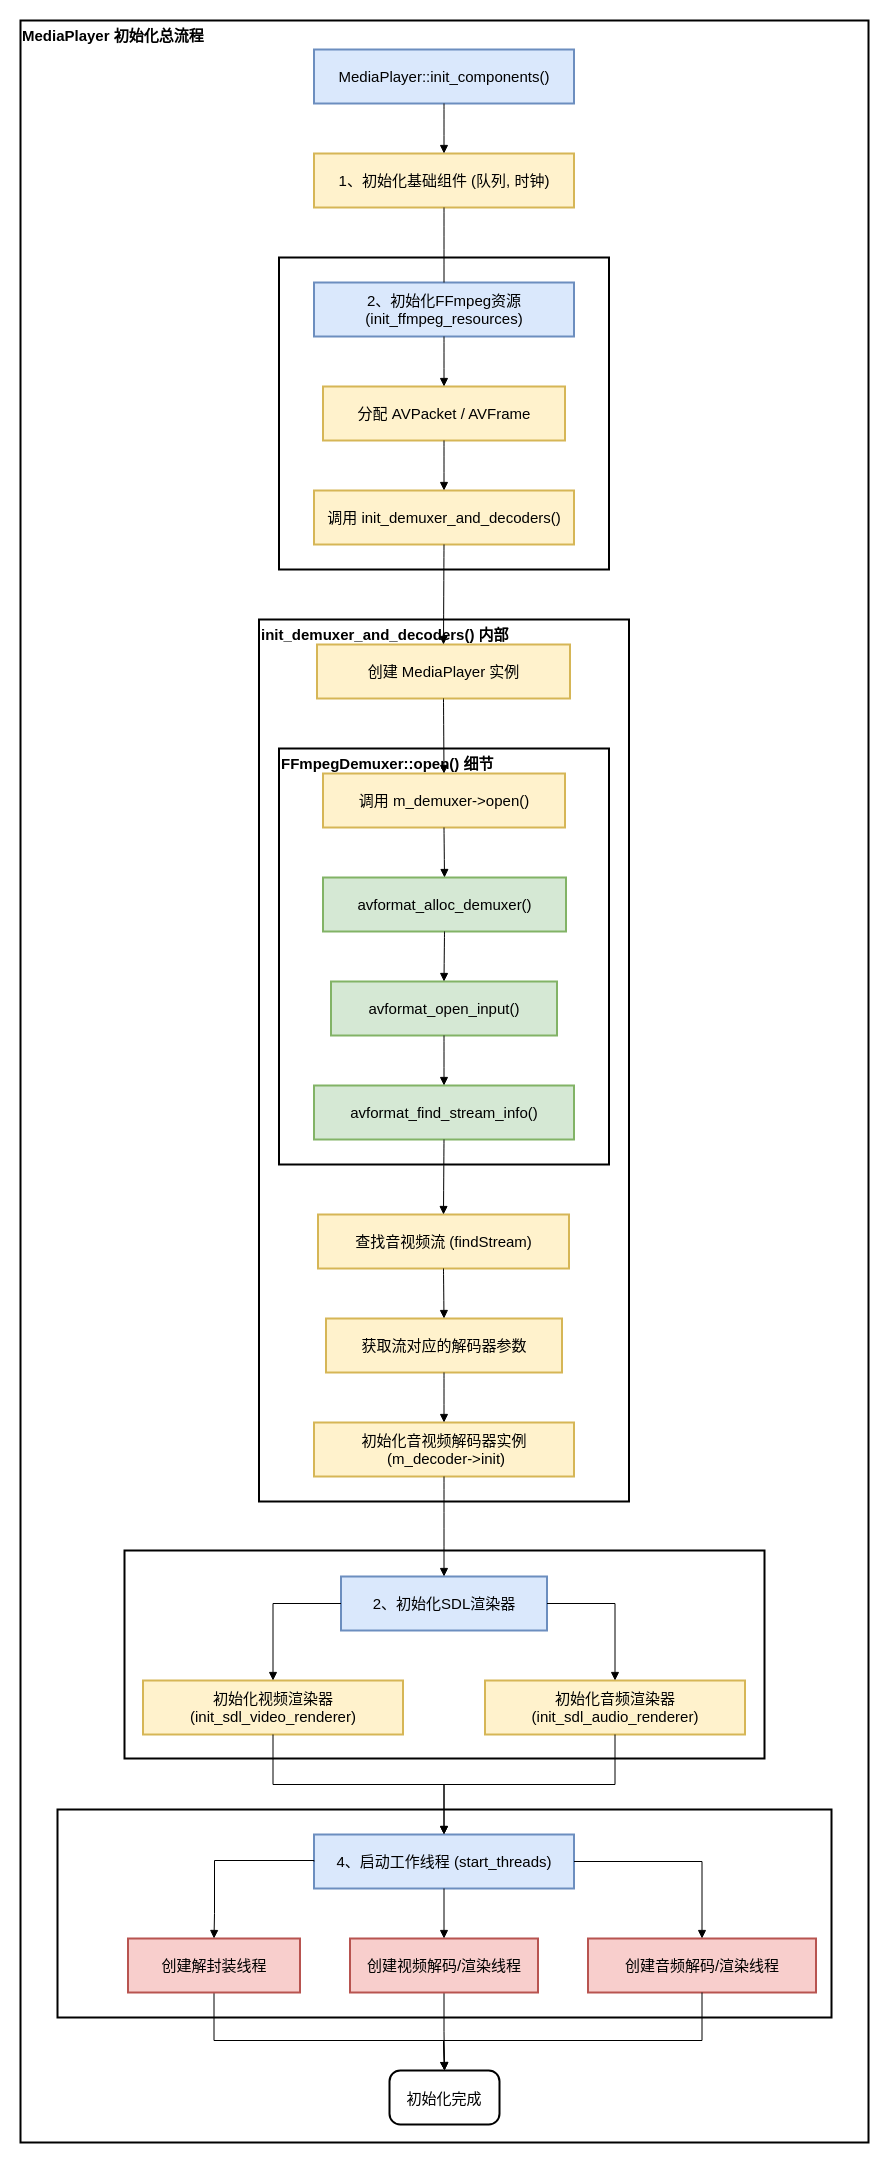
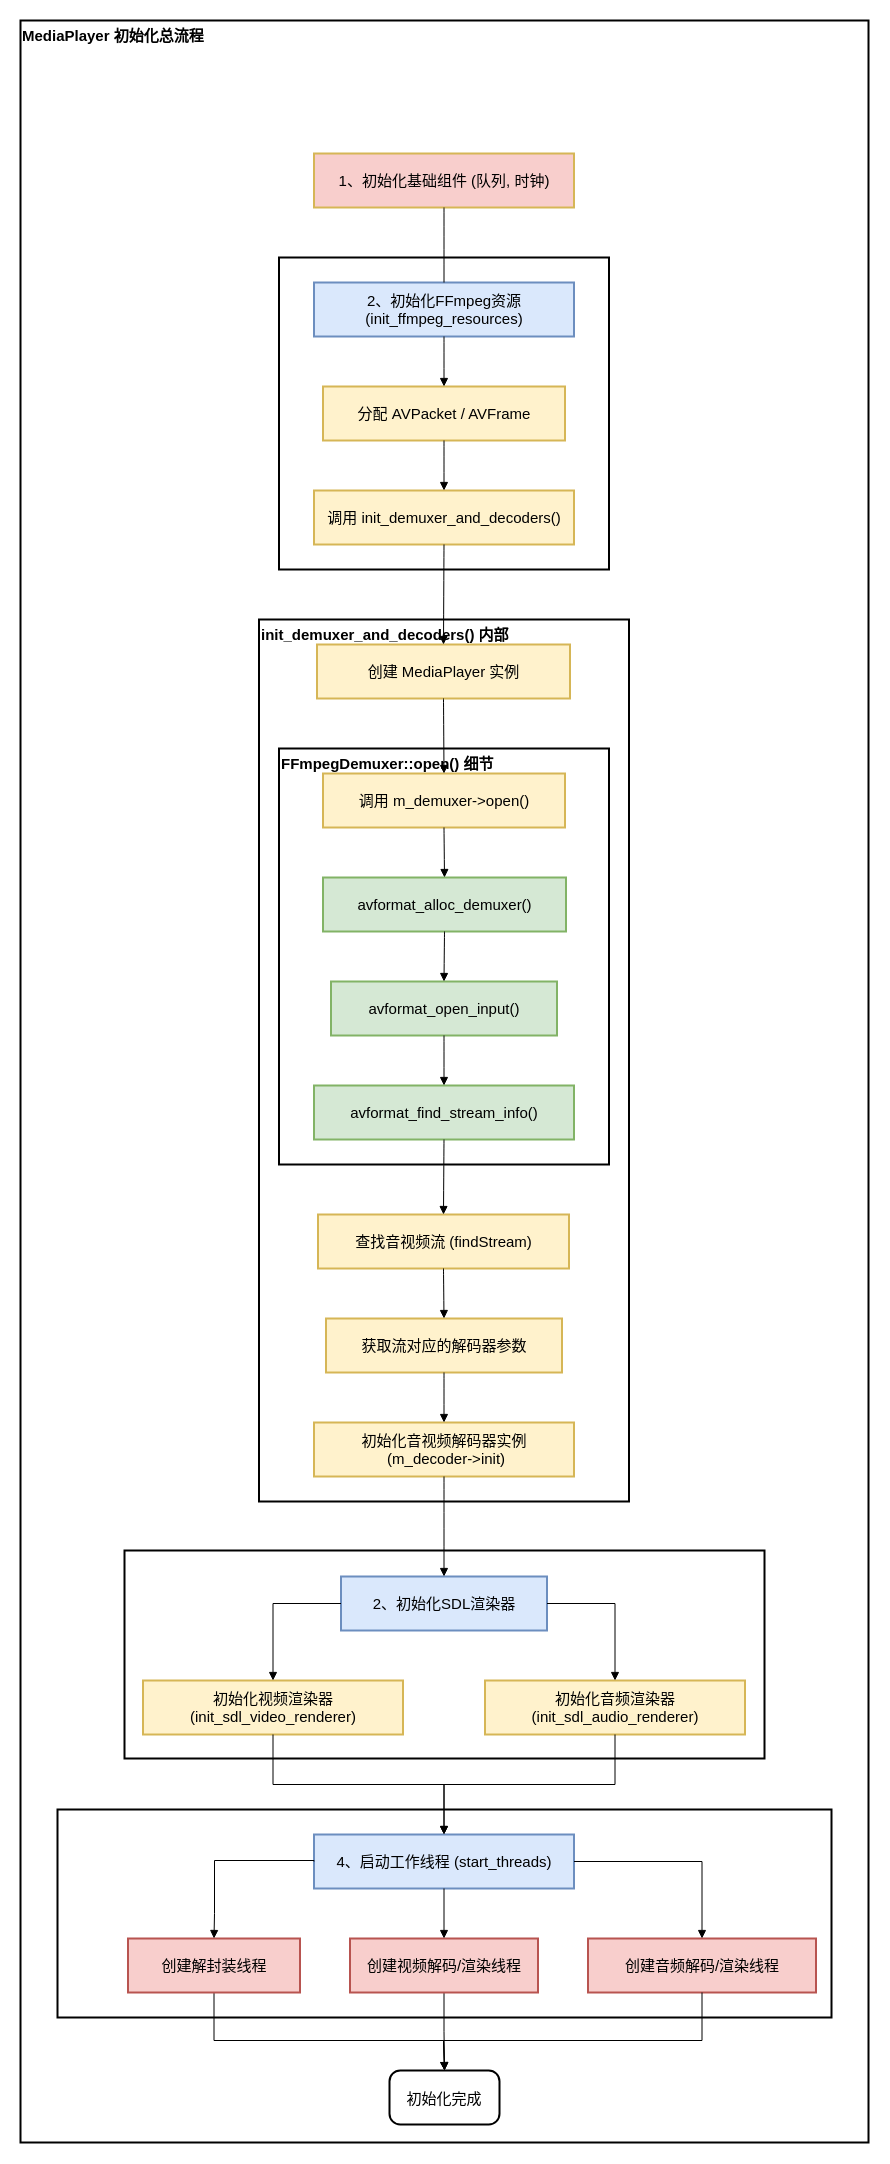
(444, 77) -> none
(444, 125) -> none
(444, 181) -> (444, 181)
